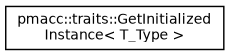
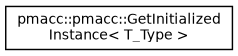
(115, 28) -> (119, 28)
